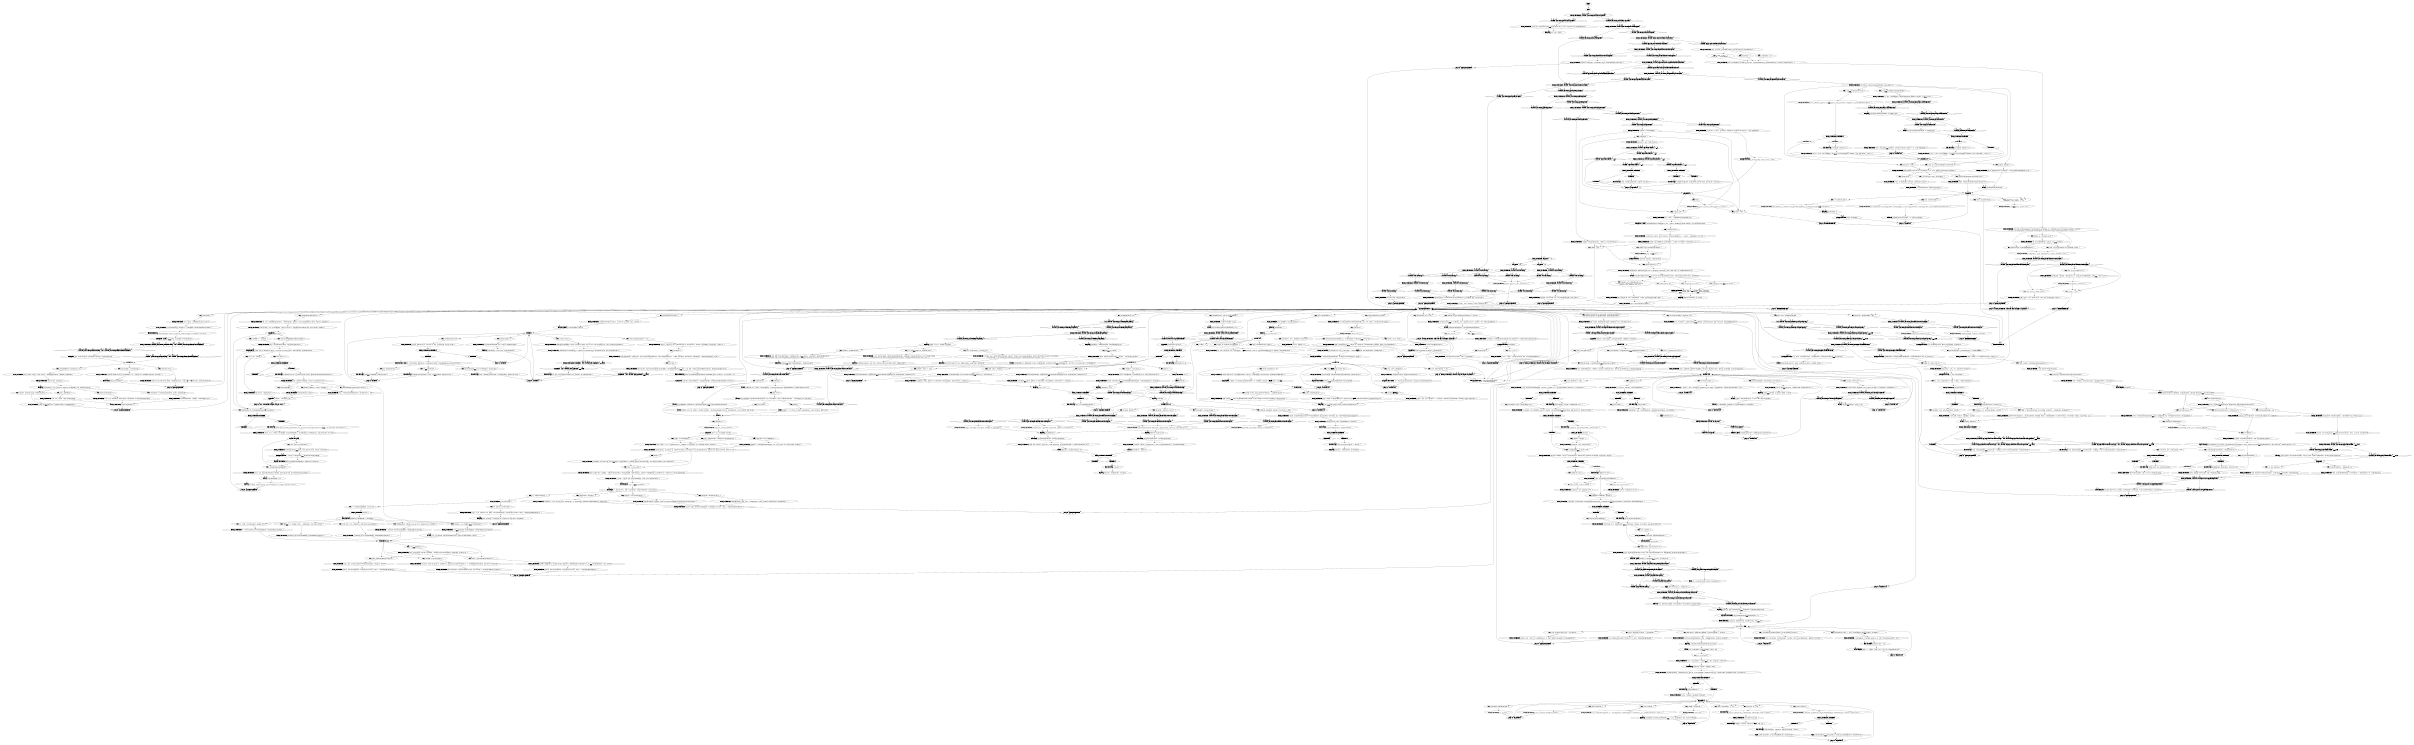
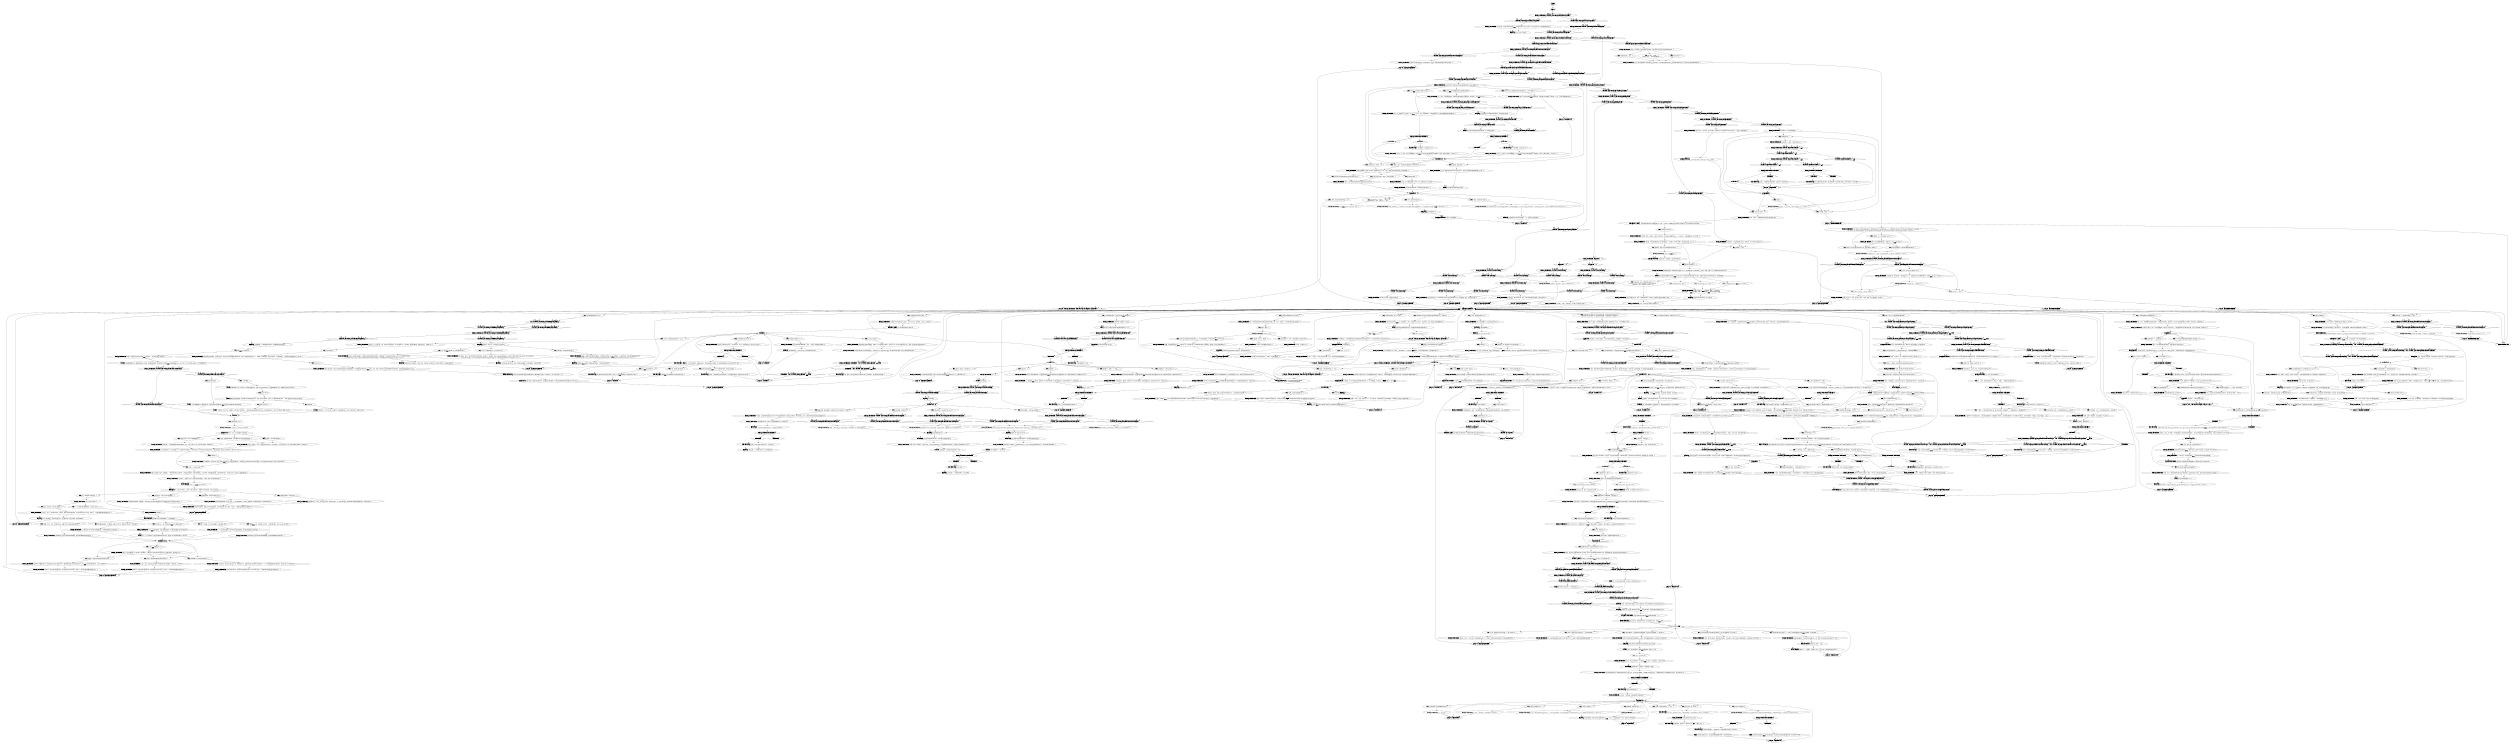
none -> (1521, 91)
(65, 393) -> none
